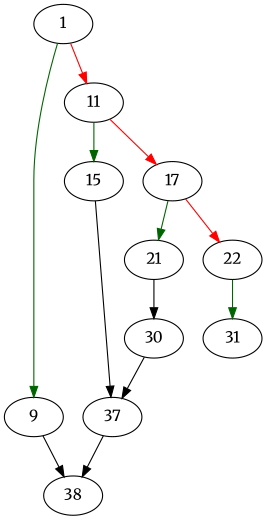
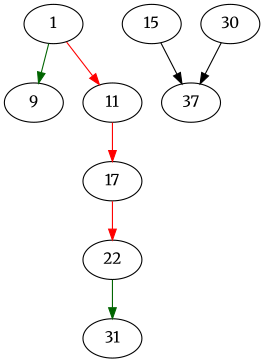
(94, 137) -> none
(154, 260) -> none
(73, 496) -> none
